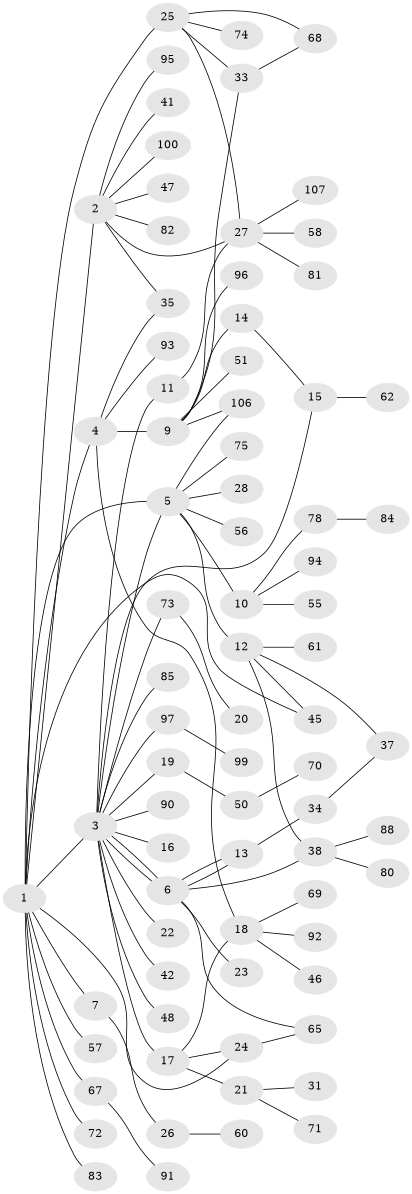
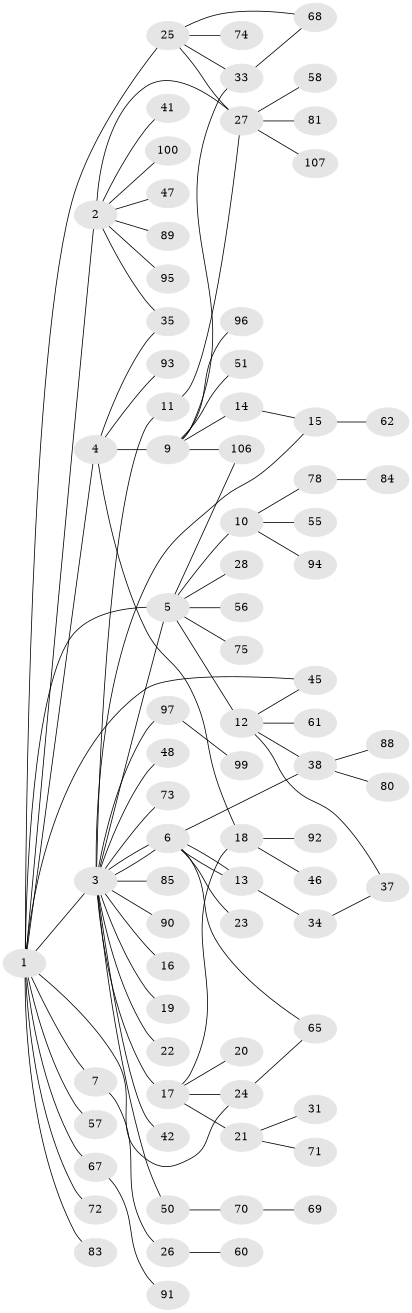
(168, 231) -> (168, 236)
(205, 662) -> (205, 1073)
(205, 784) -> (121, 1056)
(278, 912) -> (279, 1210)
